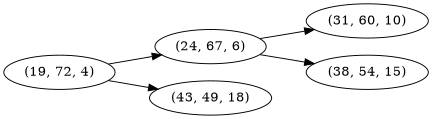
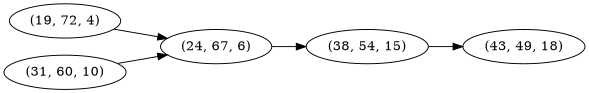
(282, 35) -> (138, 60)
(128, 84) -> (441, 47)
